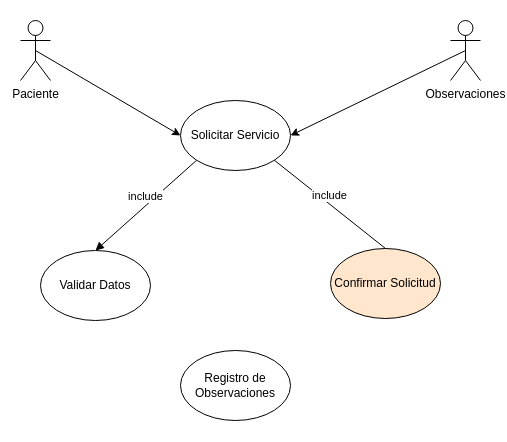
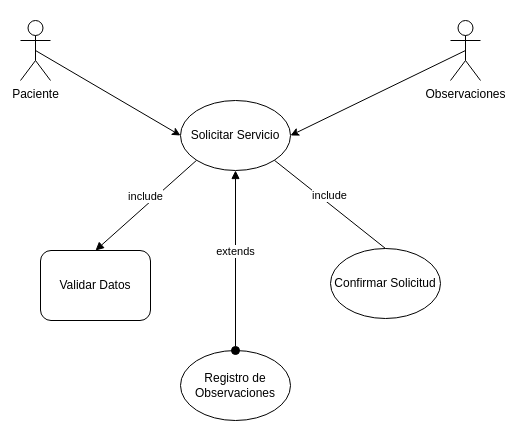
none -> (236, 263)
(386, 284) -> (386, 284)
(96, 286) -> (96, 286)
